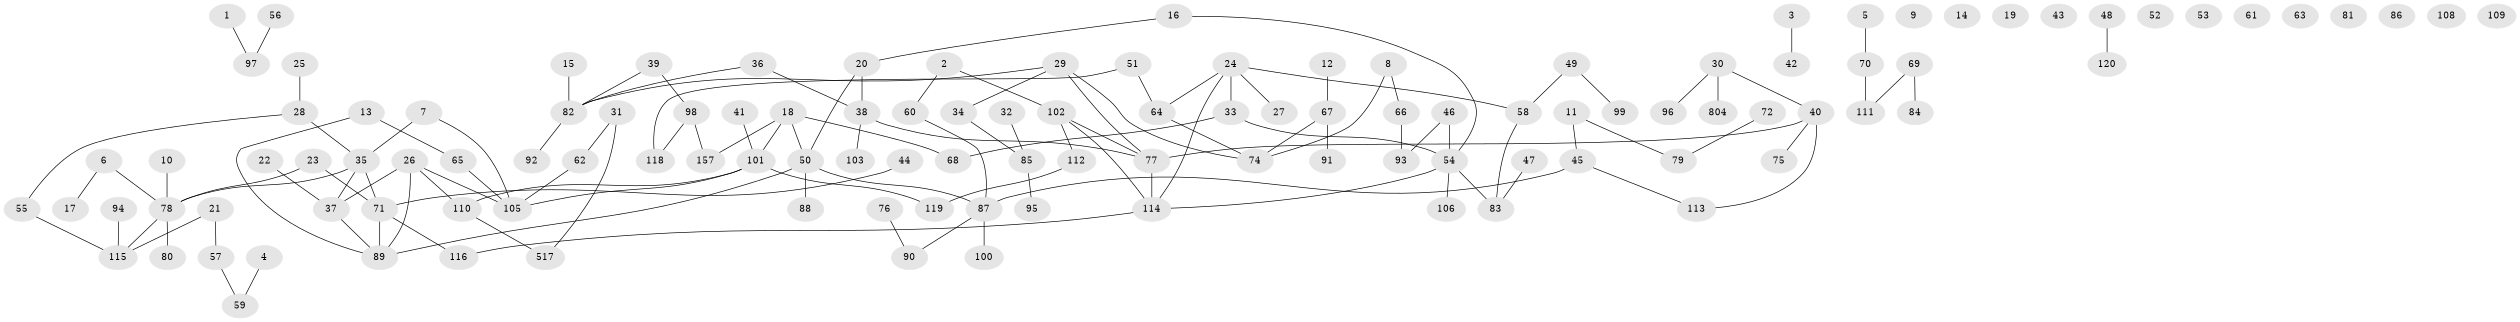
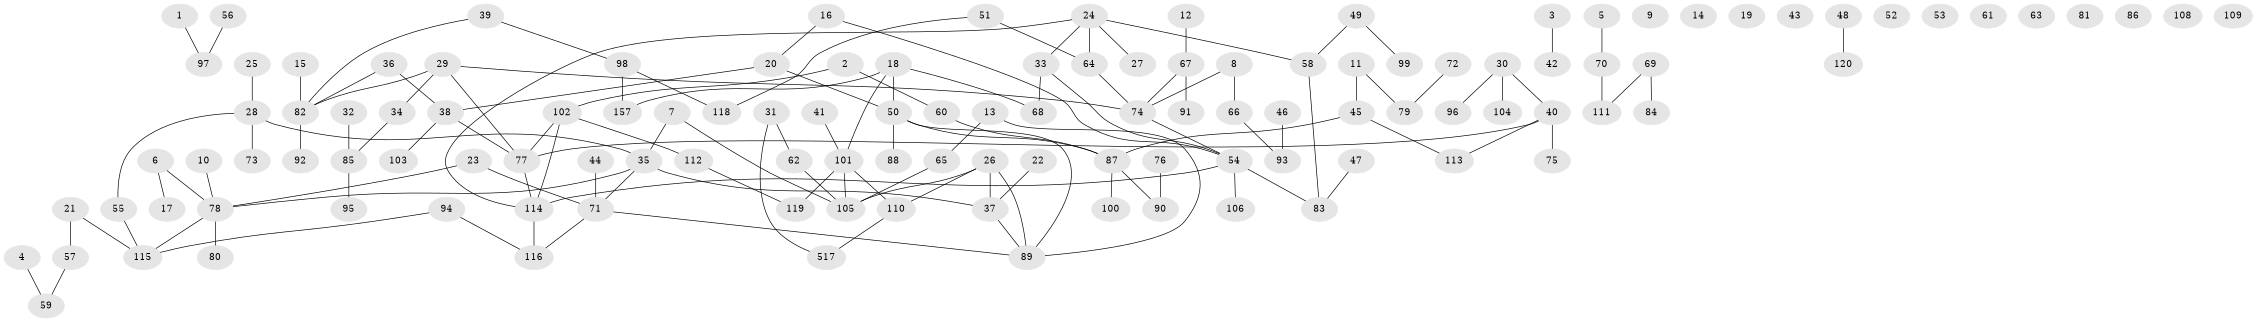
(1718, 113) -> (1503, 113)
(1450, 137) -> (1179, 134)
none -> (252, 161)
none -> (490, 233)
